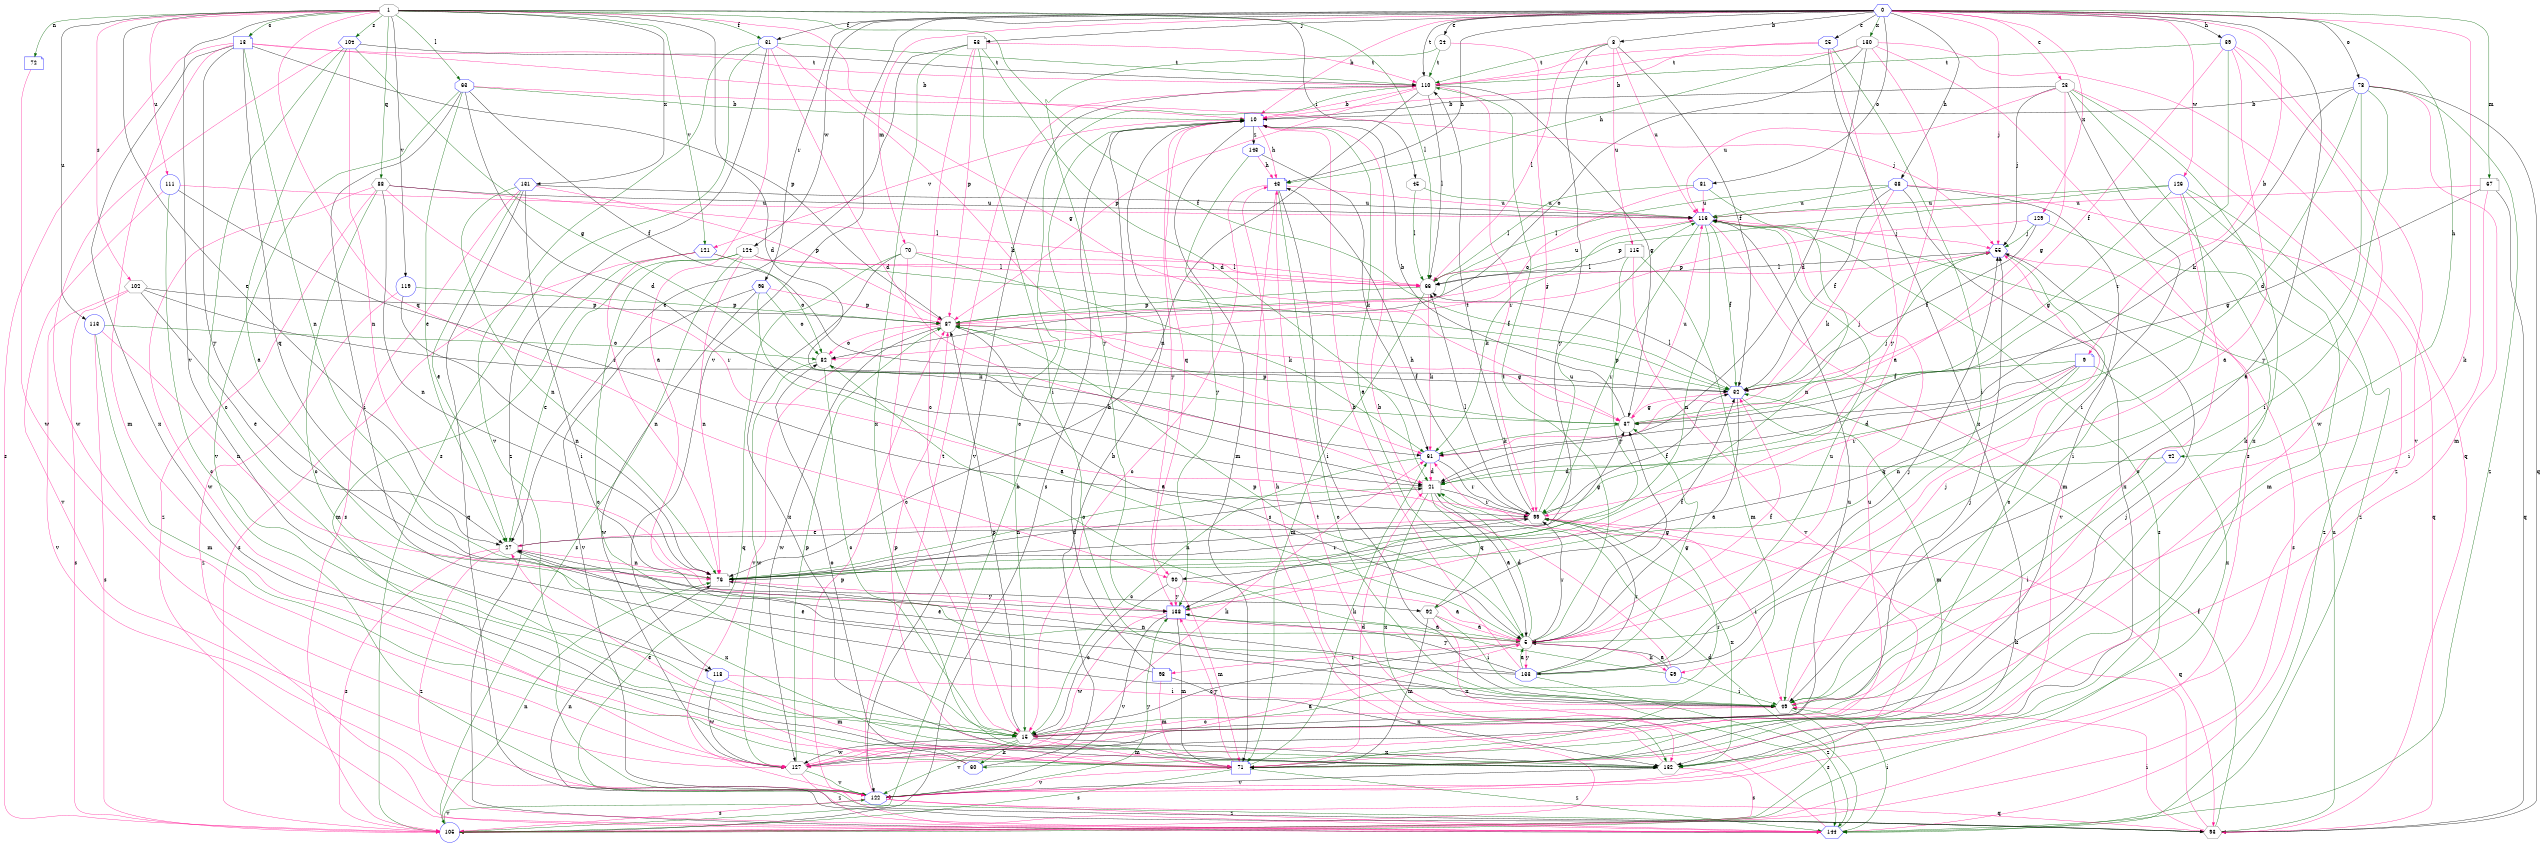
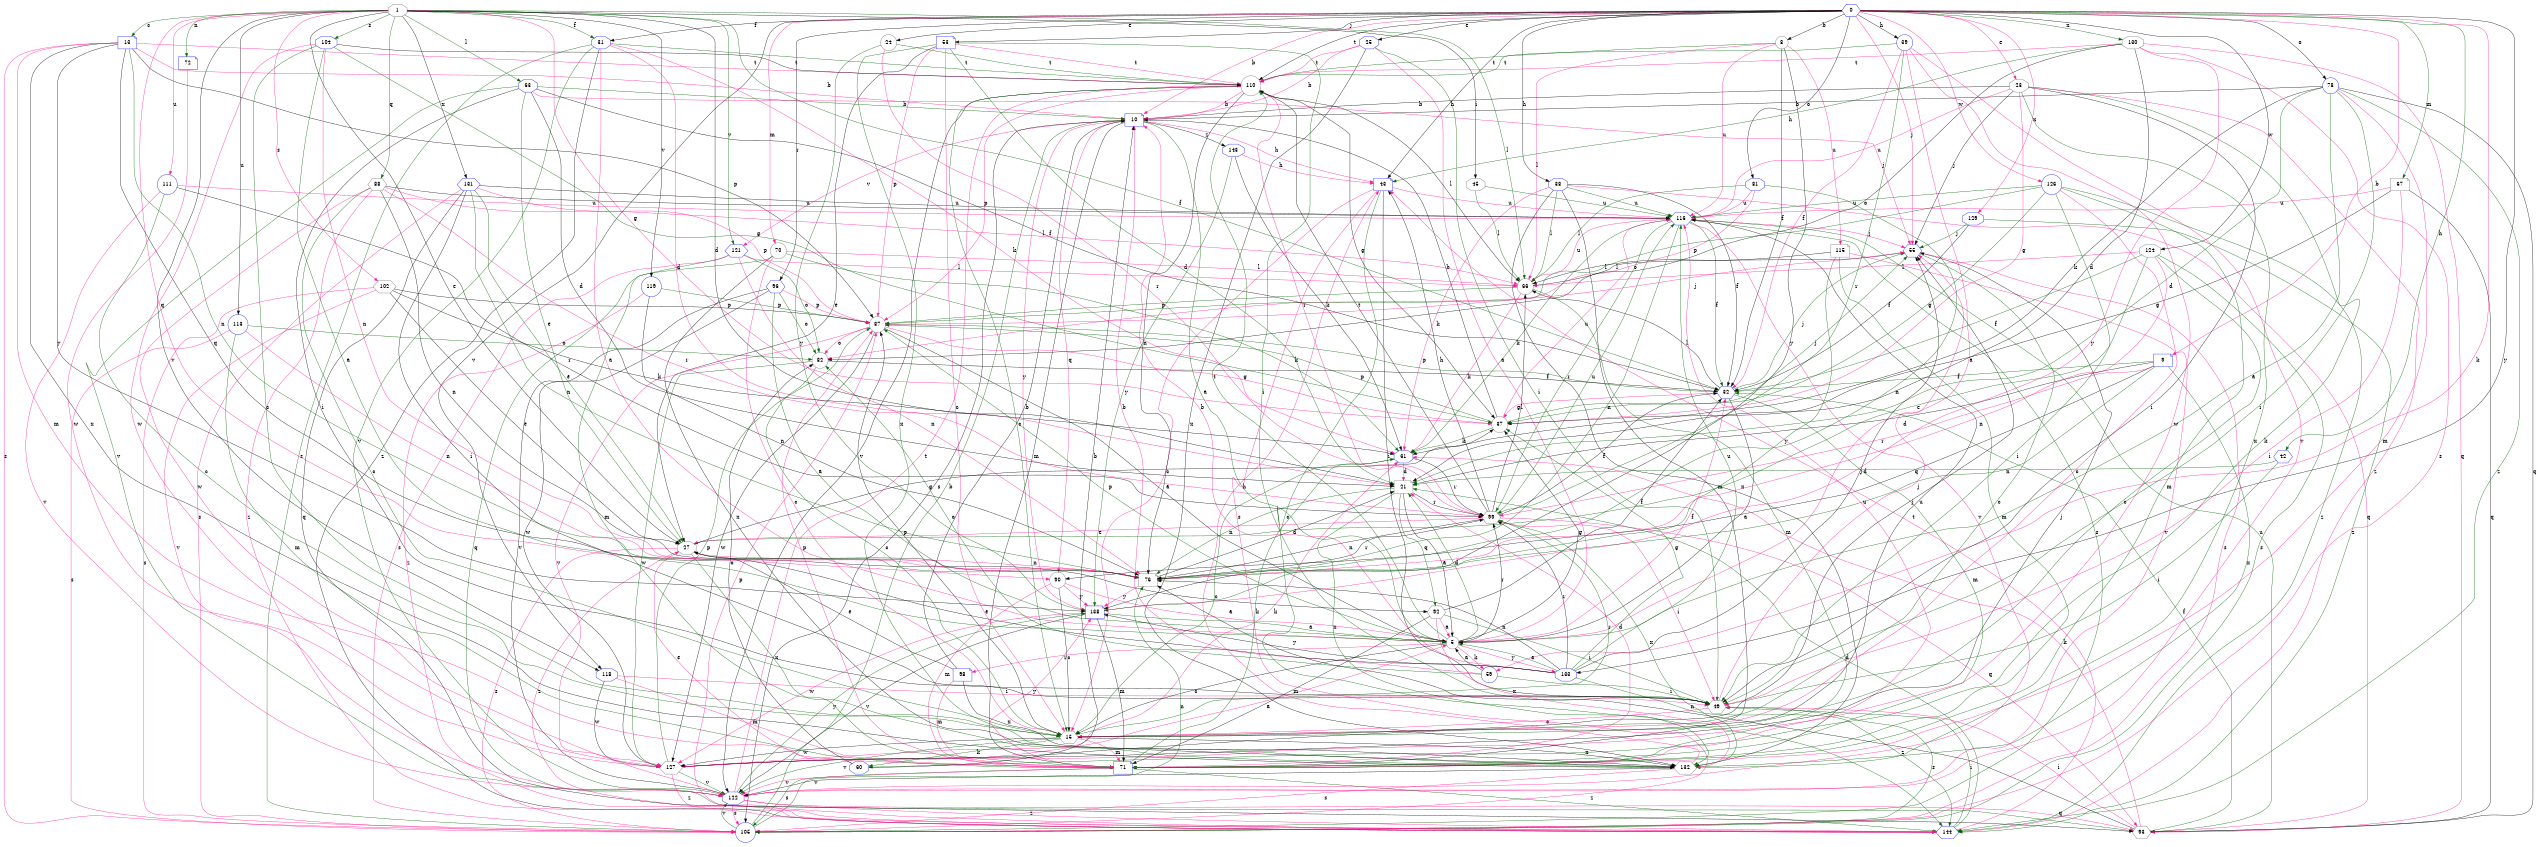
(350, 43) -> (326, 43)
(977, 43) -> (946, 43)
(1524, 301) -> none
